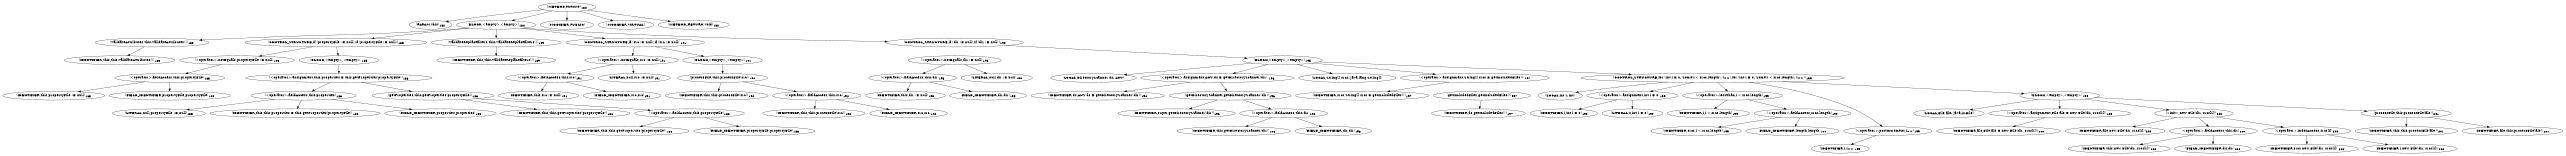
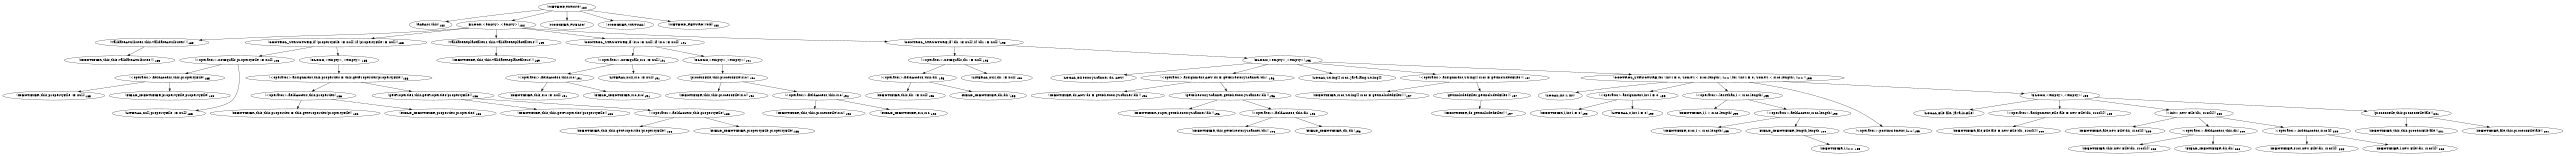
none -> (955, 50)
none -> (1478, 86)
(1515, 95) -> (1515, 95)
(232, 104) -> (233, 100)
(1865, 140) -> (1815, 140)
